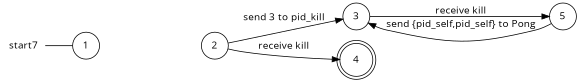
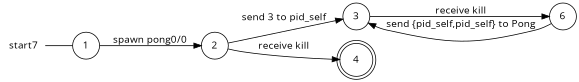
(563, 16) -> (563, 16)
(284, 18) -> (284, 18)
none -> (147, 46)
